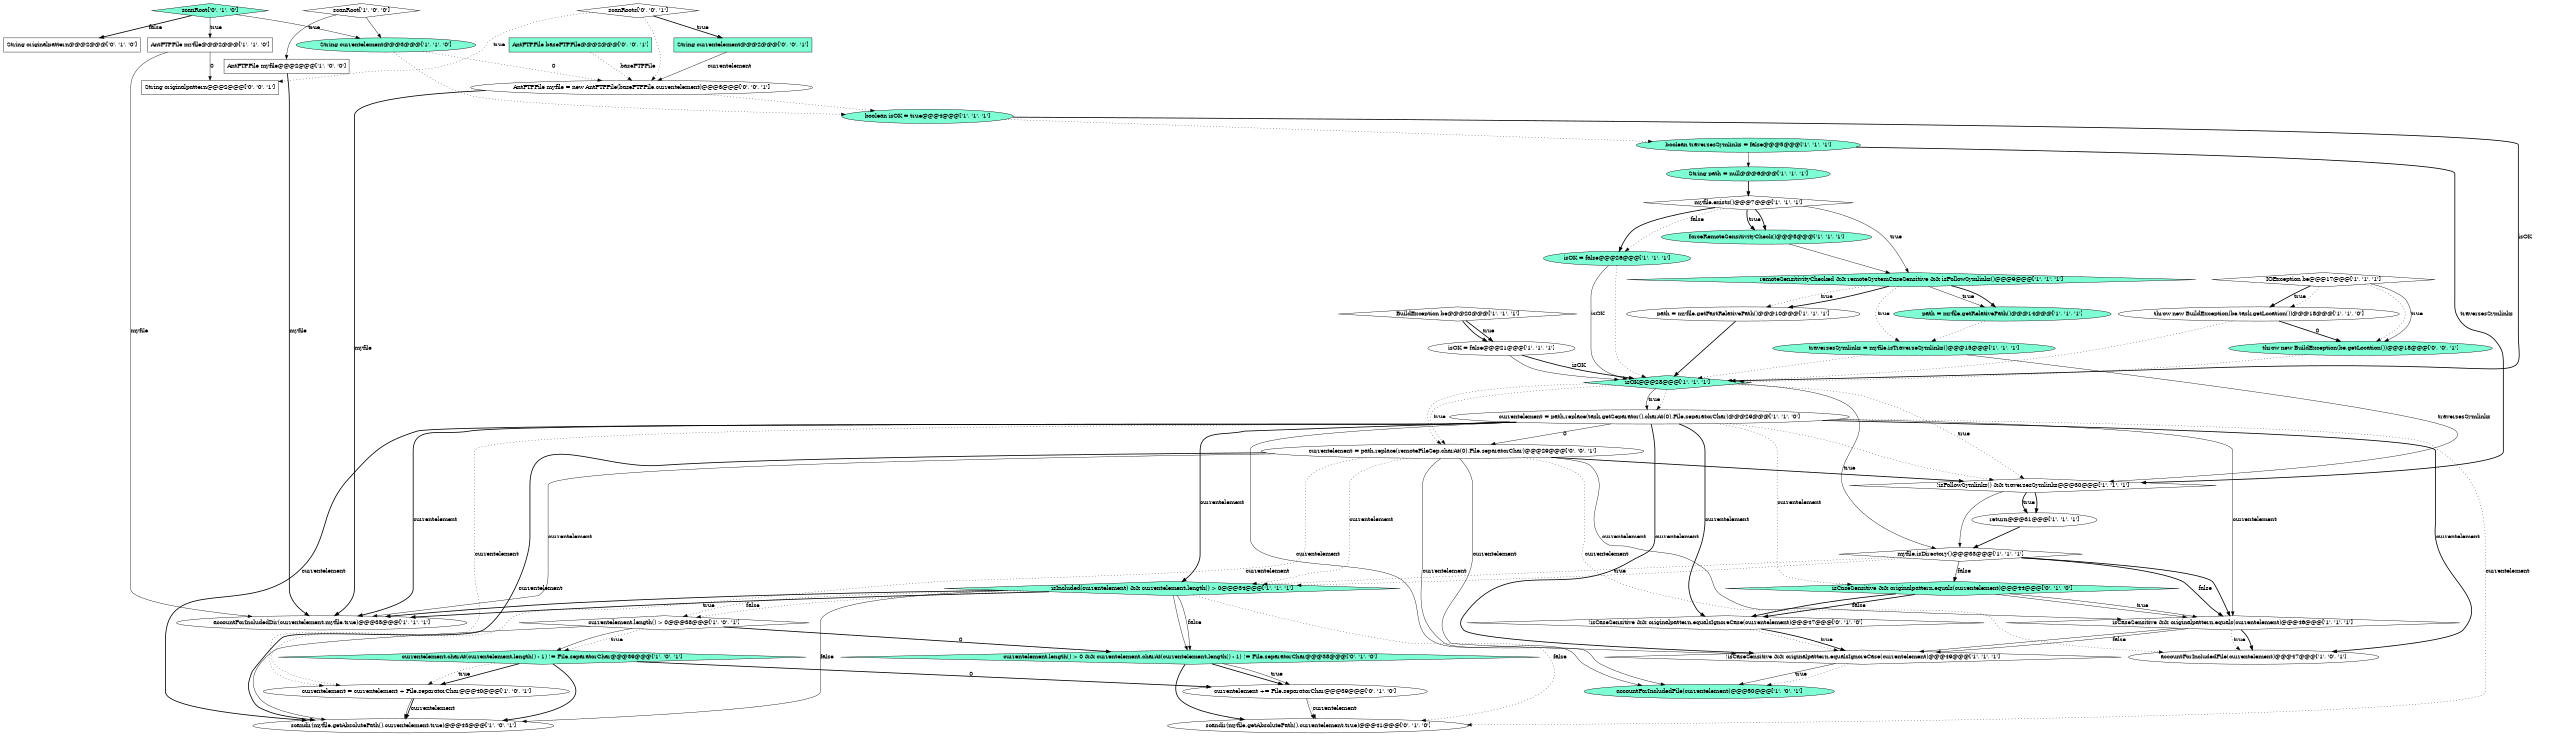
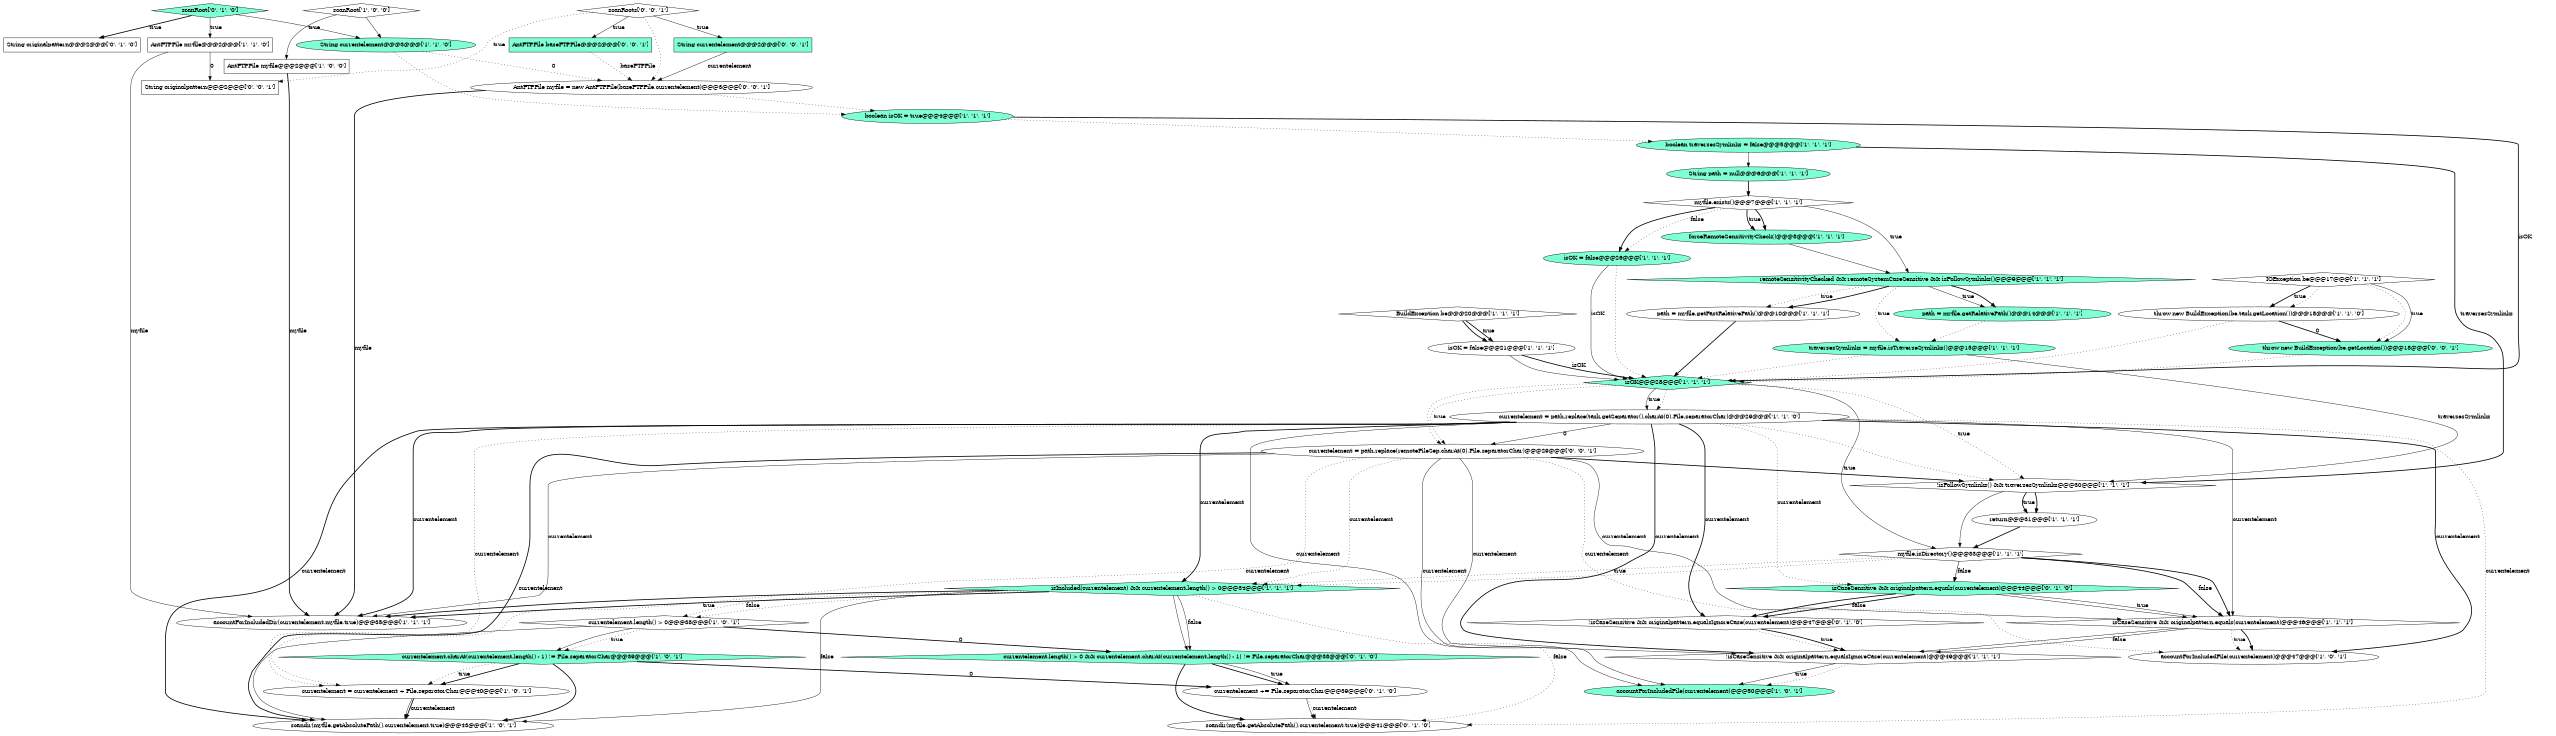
none -> (612, 26)
(686, 26) -> (686, 26)
(155, 28) -> (155, 28)
